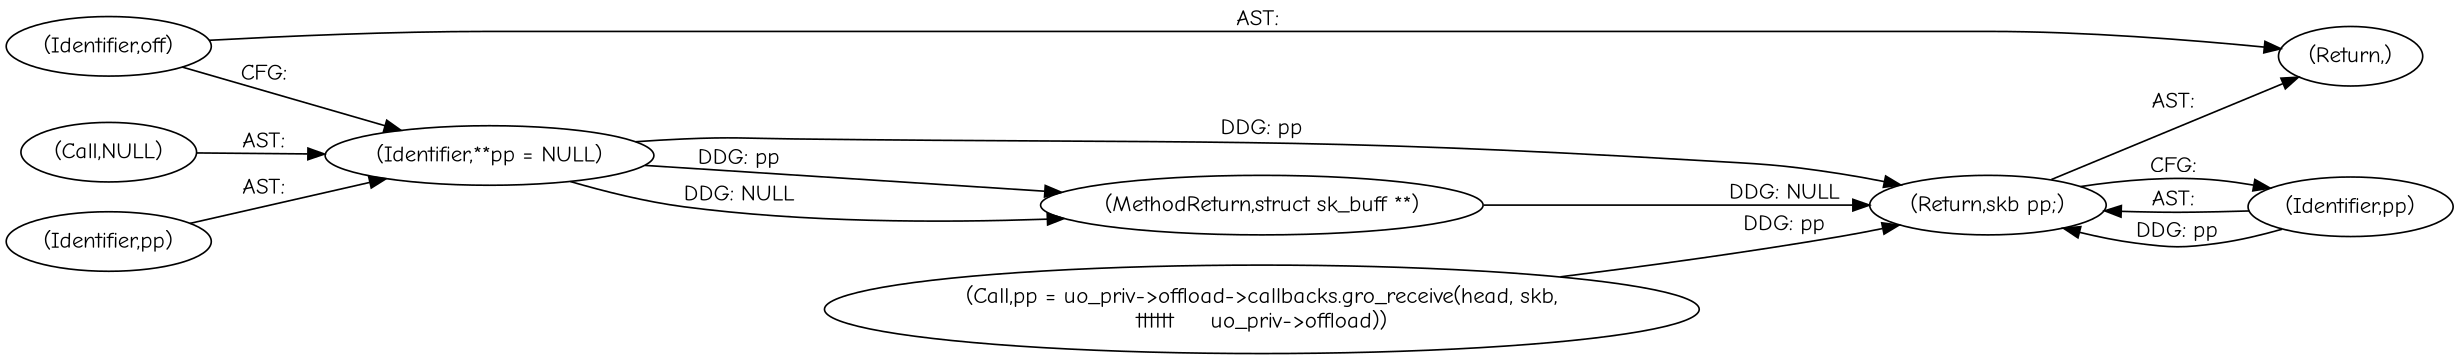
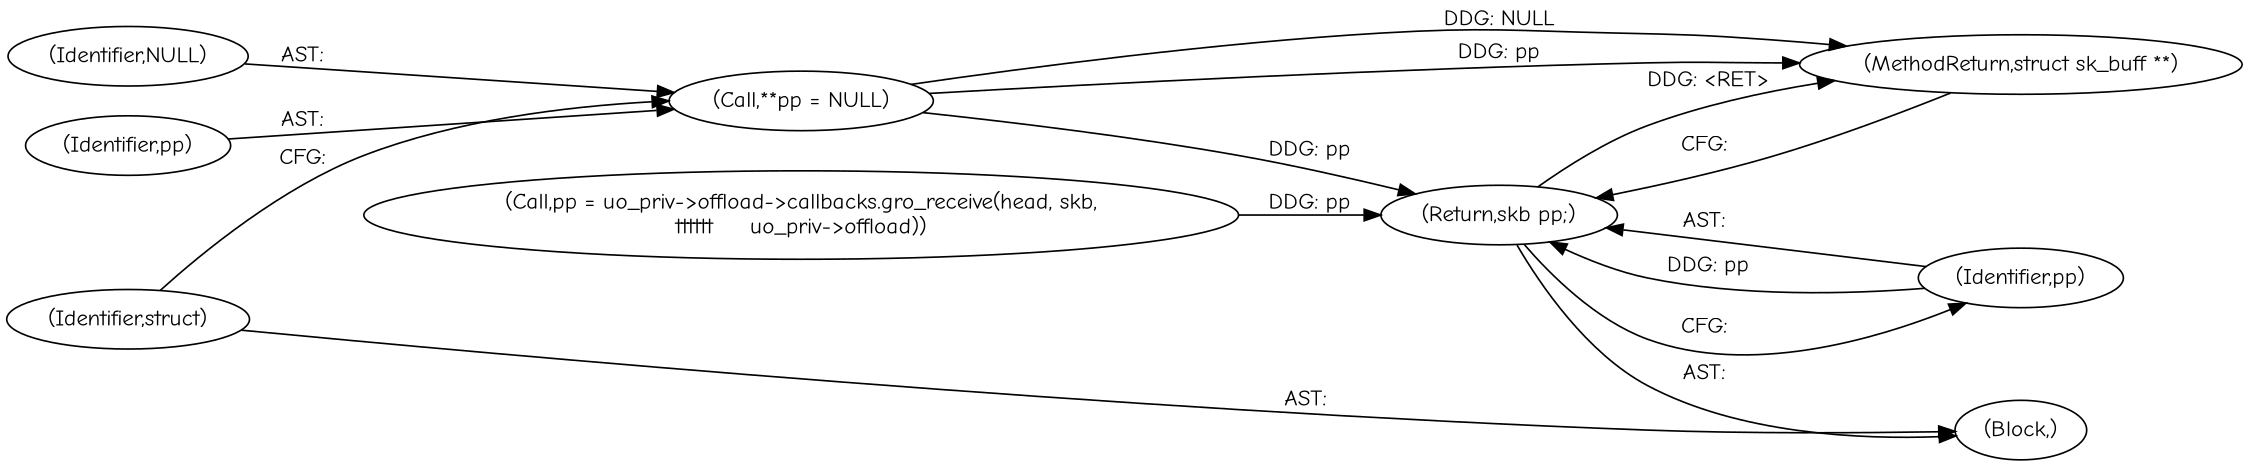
(109, 46) -> (128, 319)
(2351, 56) -> (2021, 430)
none -> (1671, 117)
(109, 152) -> (128, 56)
(490, 155) -> (801, 101)
(1785, 193) -> (1708, 145)
